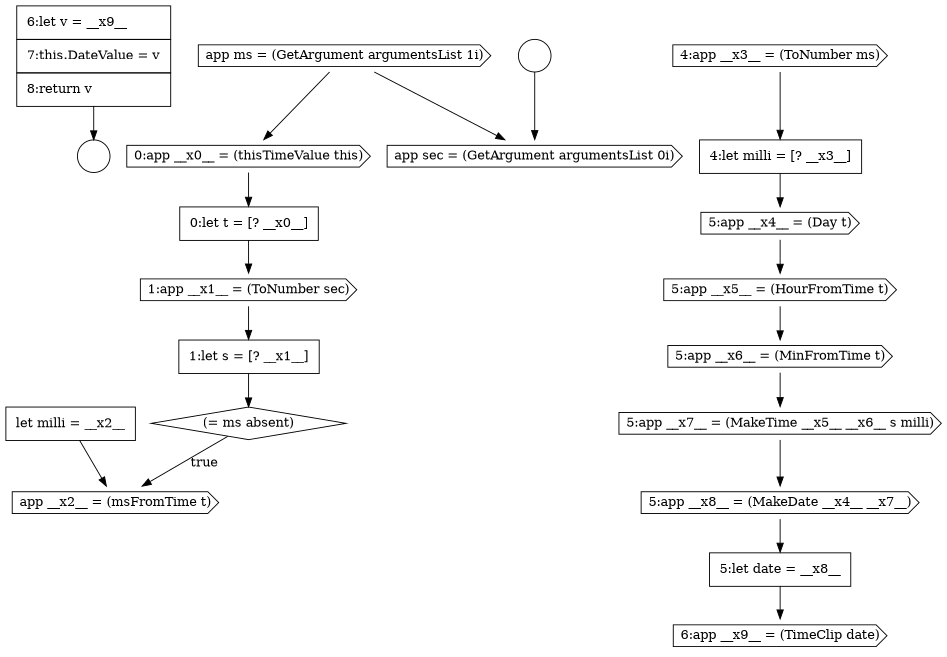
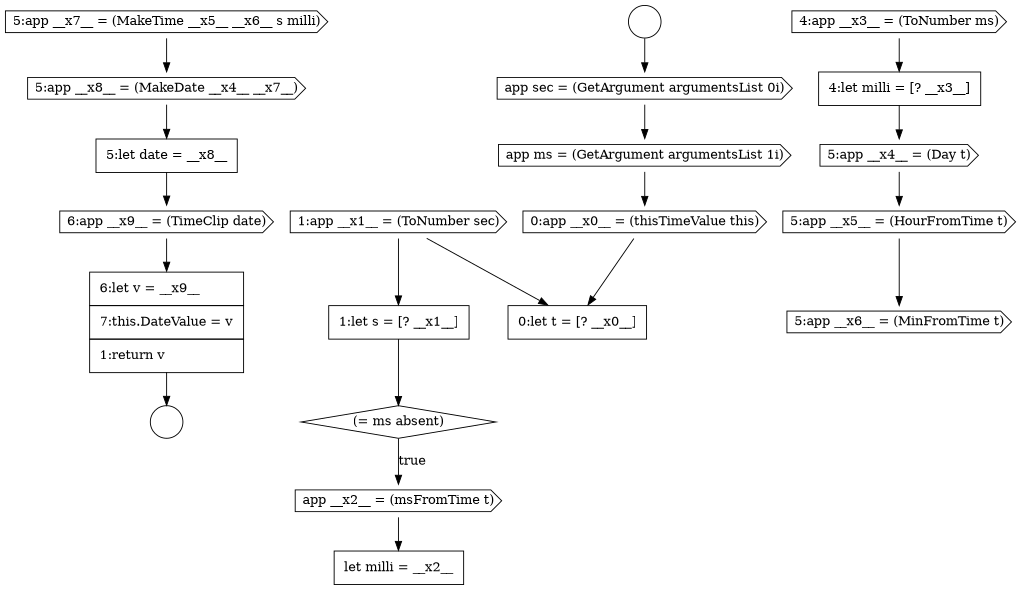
(60, 89) -> (133, 355)
(436, 104) -> (645, 117)
none -> (167, 250)
(249, 252) -> (483, 269)
(780, 385) -> none
(91, 459) -> (398, 529)
